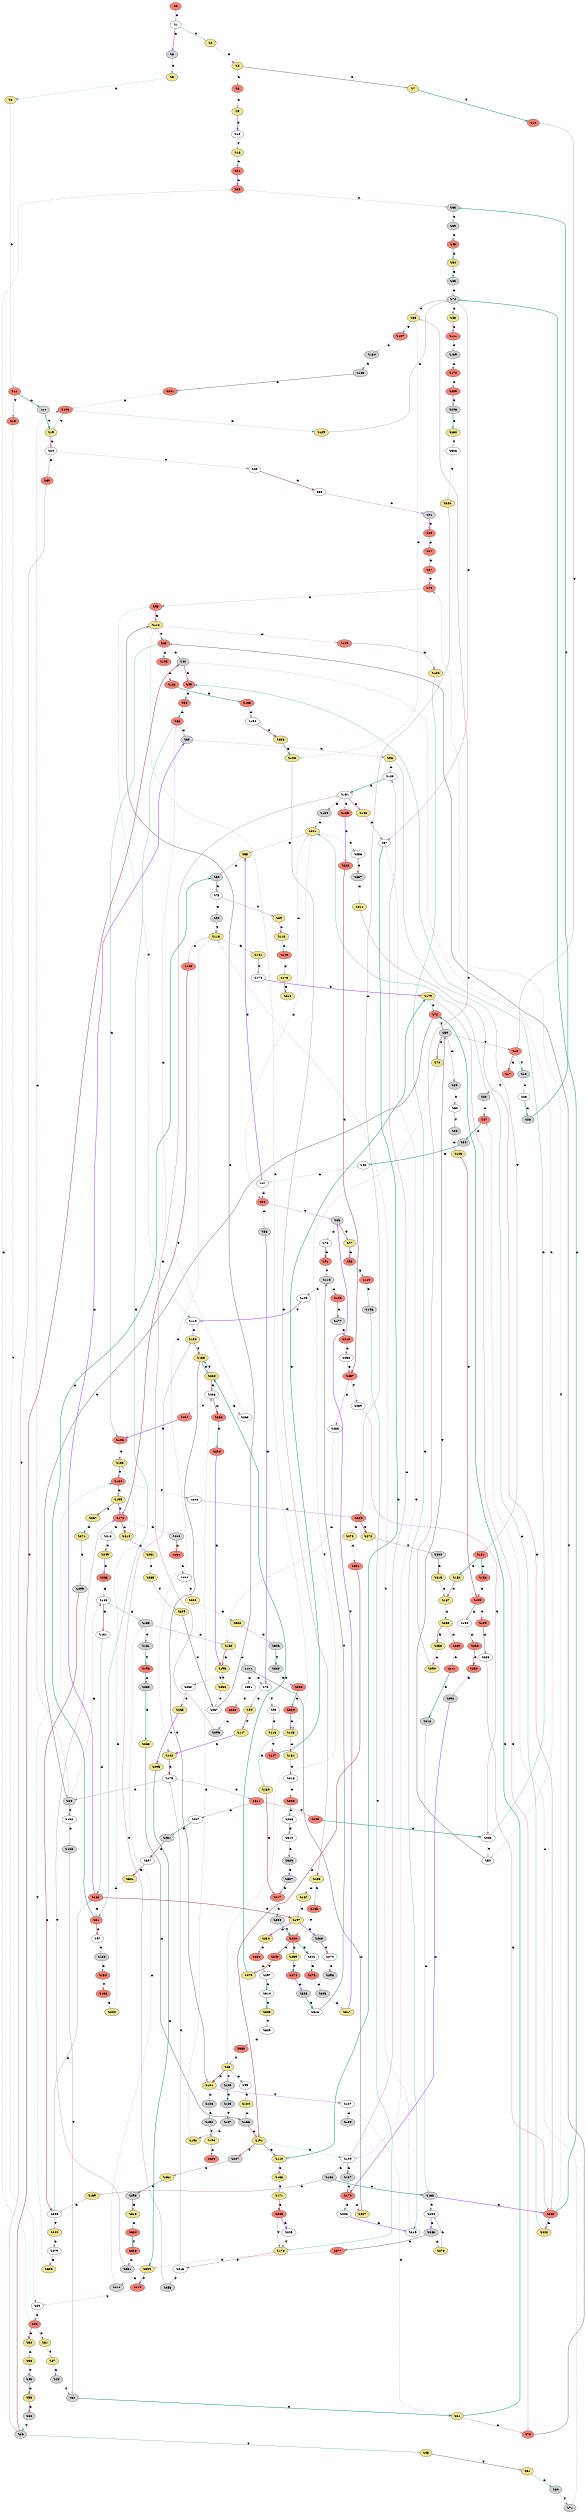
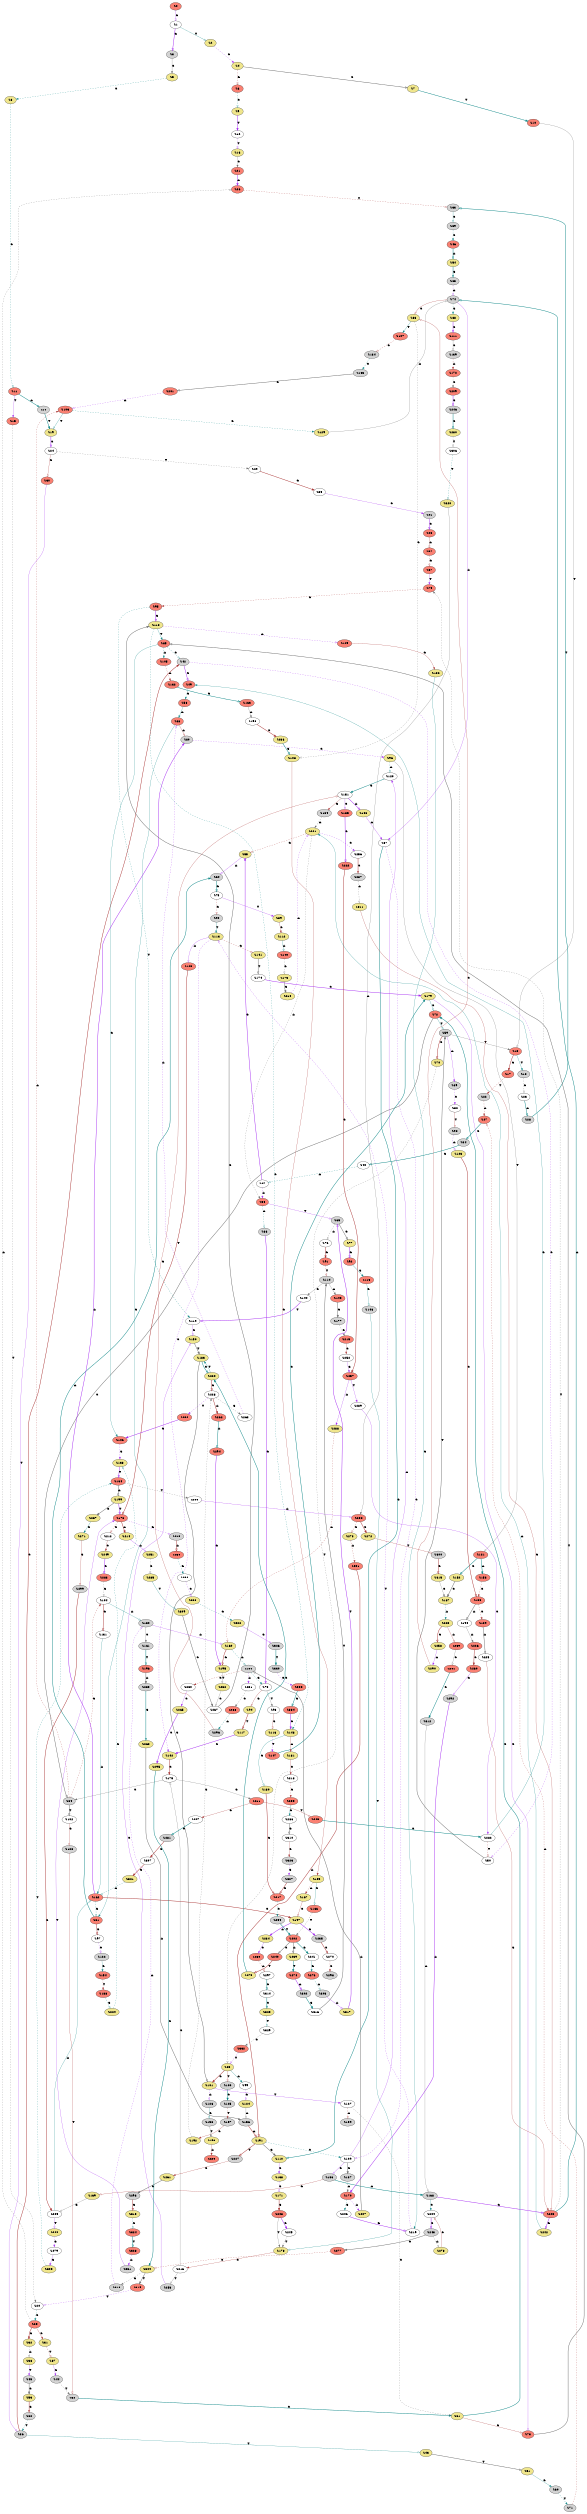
(335, 1429) -> (335, 1429)
